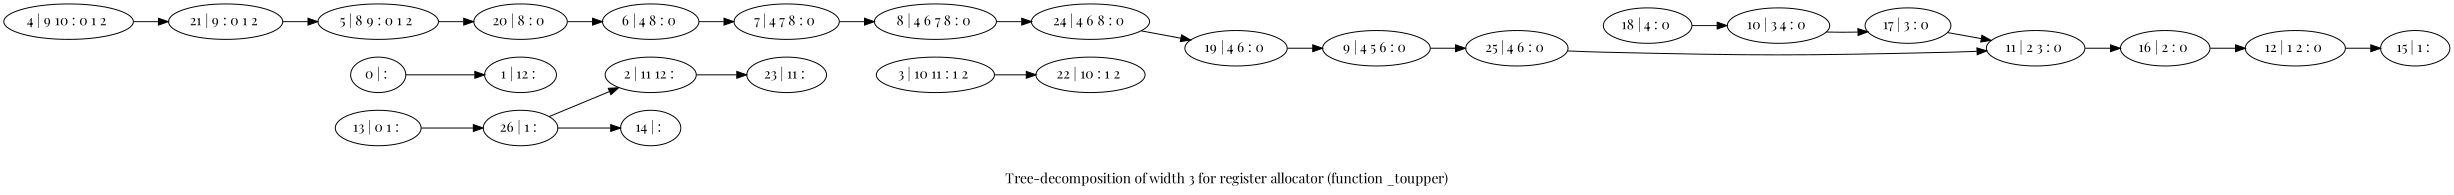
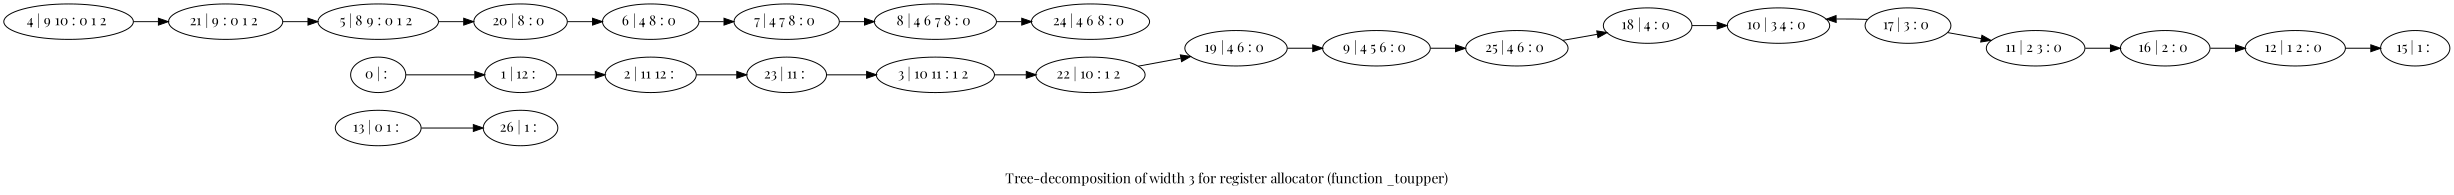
(1842, 32) -> (1852, 19)
(1161, 35) -> (1159, 62)
(1772, 55) -> (1580, 37)
none -> (847, 75)
(579, 104) -> (576, 75)
(651, 128) -> none
